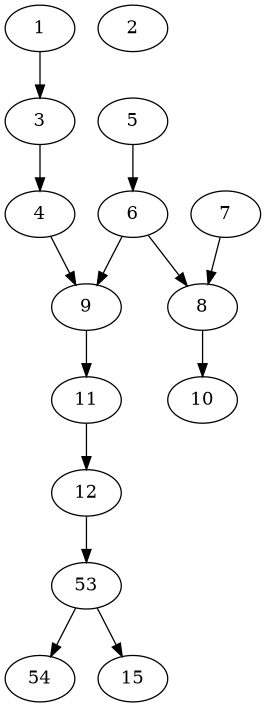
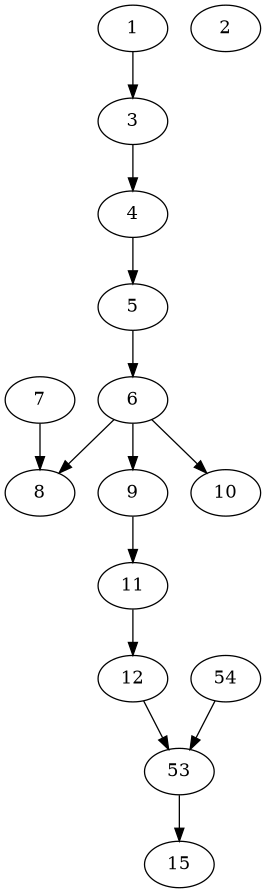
(60, 255) -> (133, 254)
(203, 347) -> (175, 442)
(66, 626) -> (206, 719)
